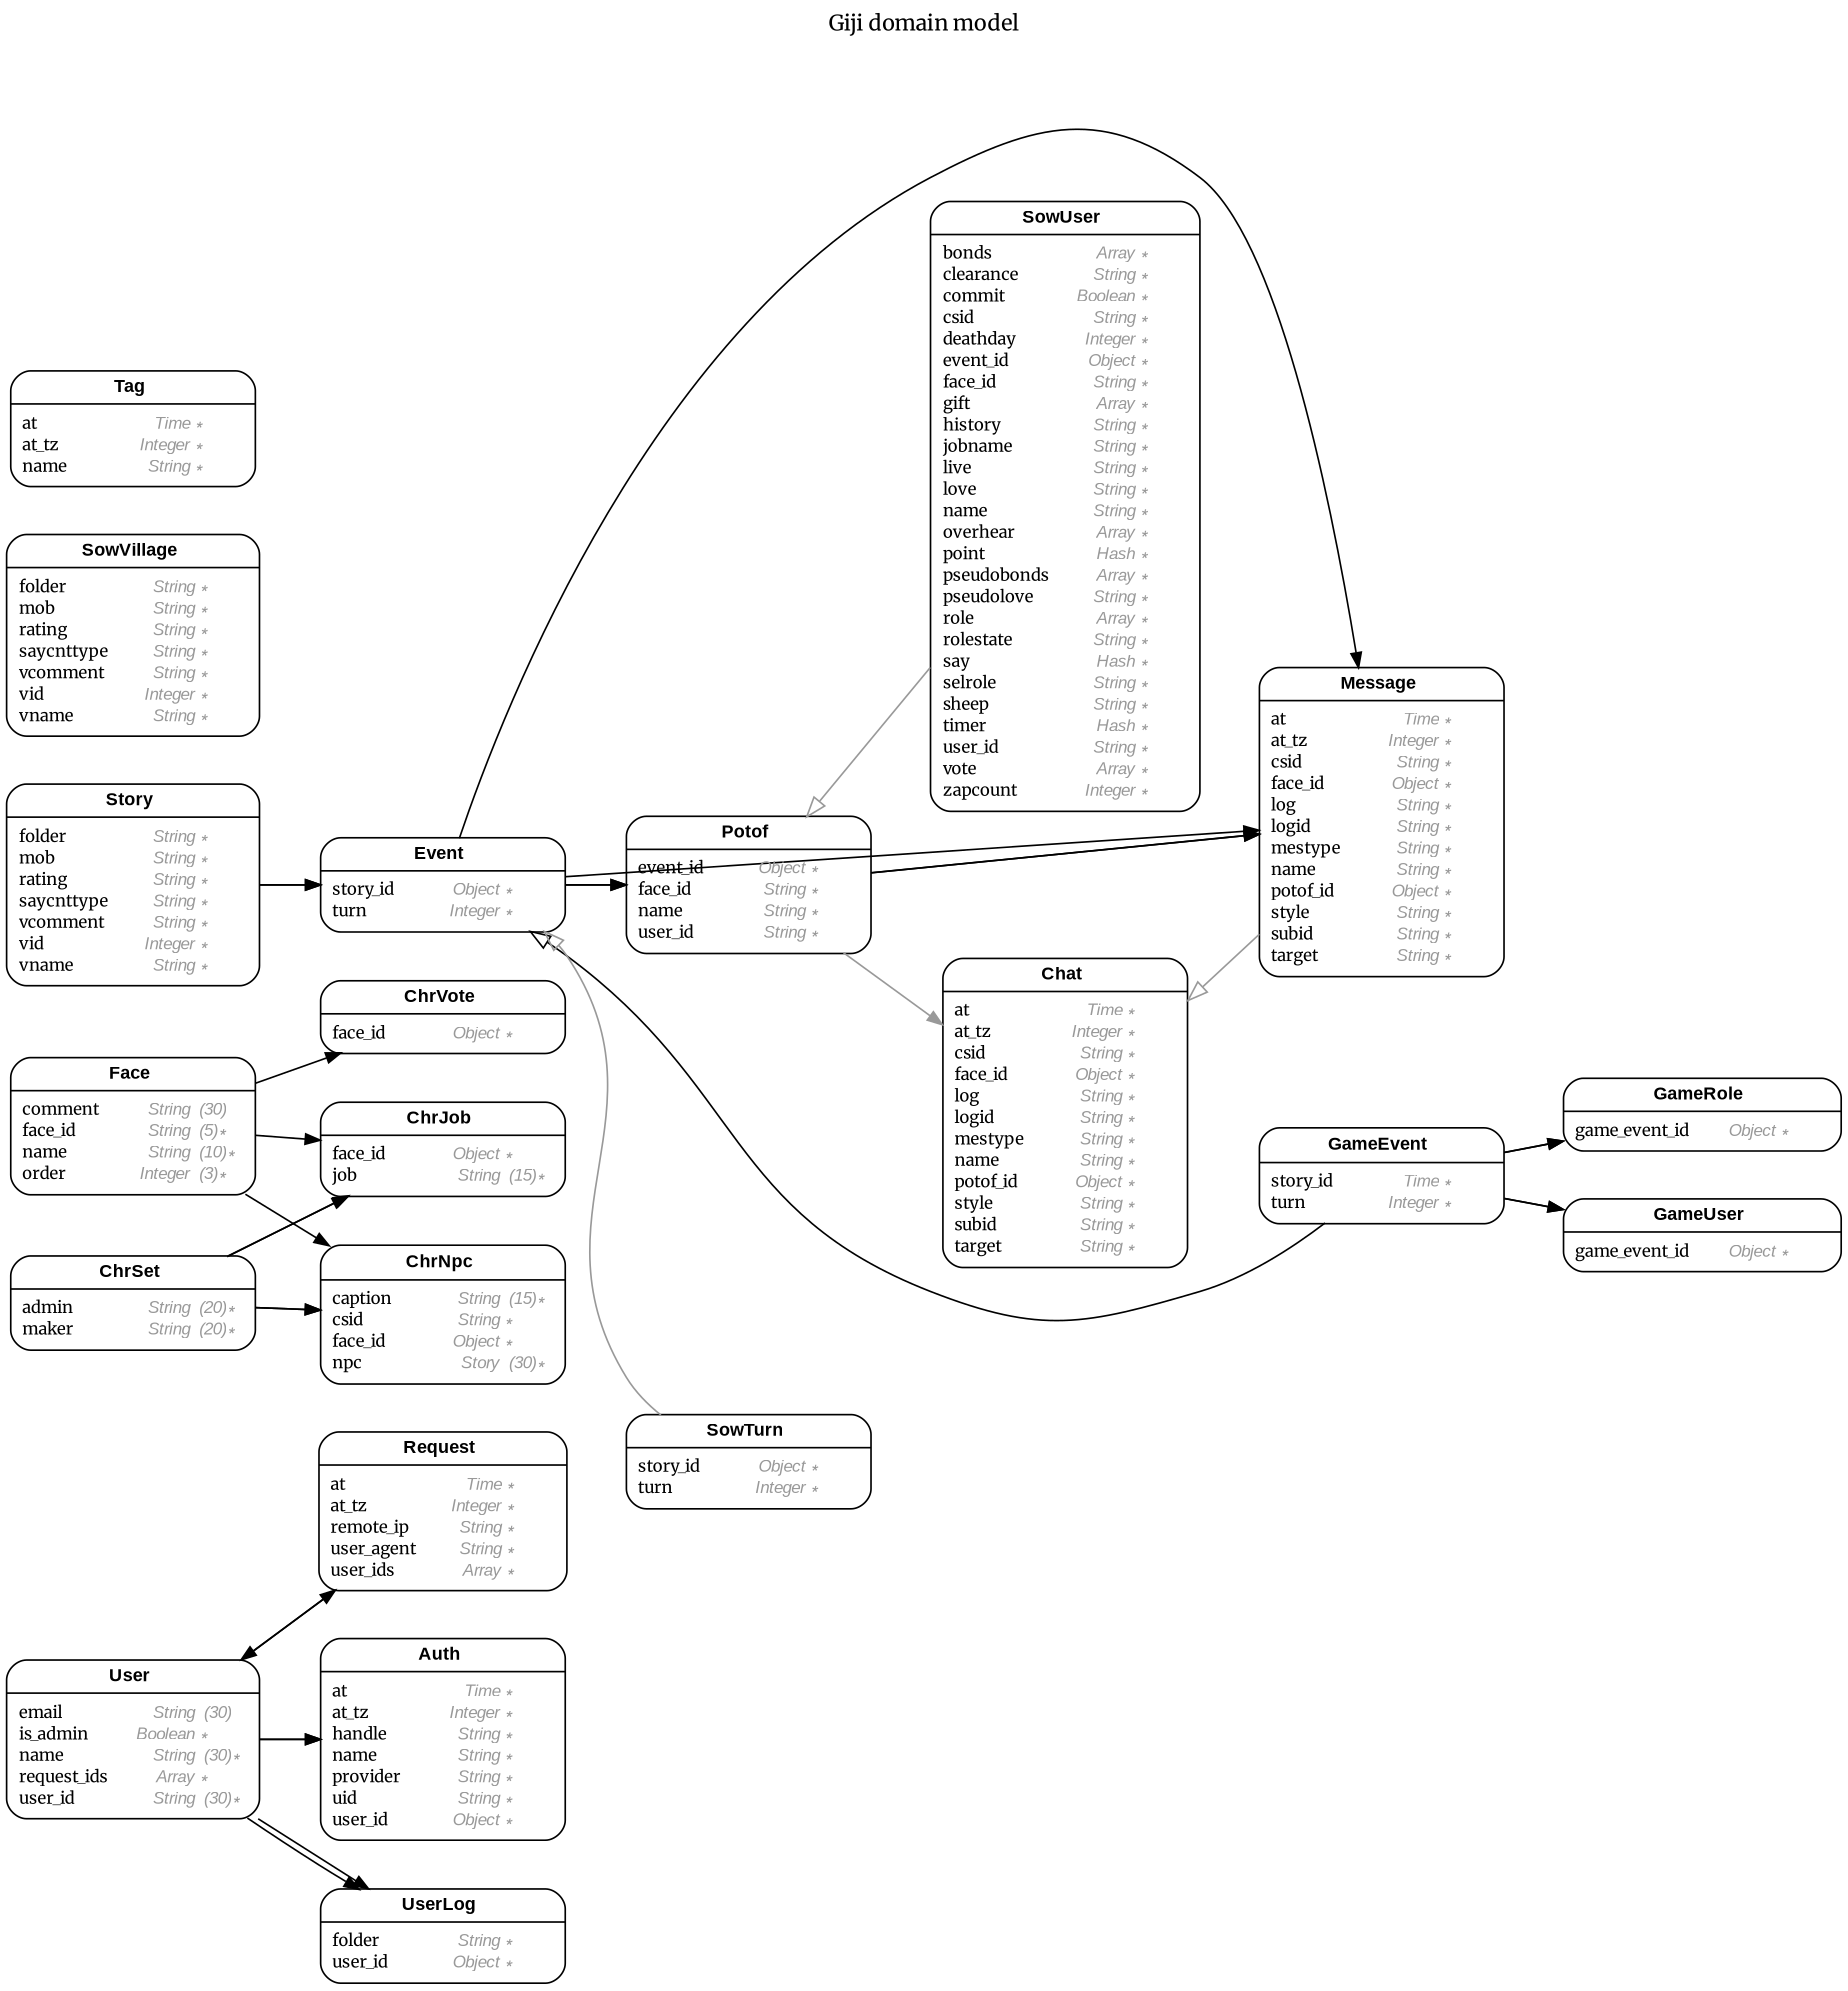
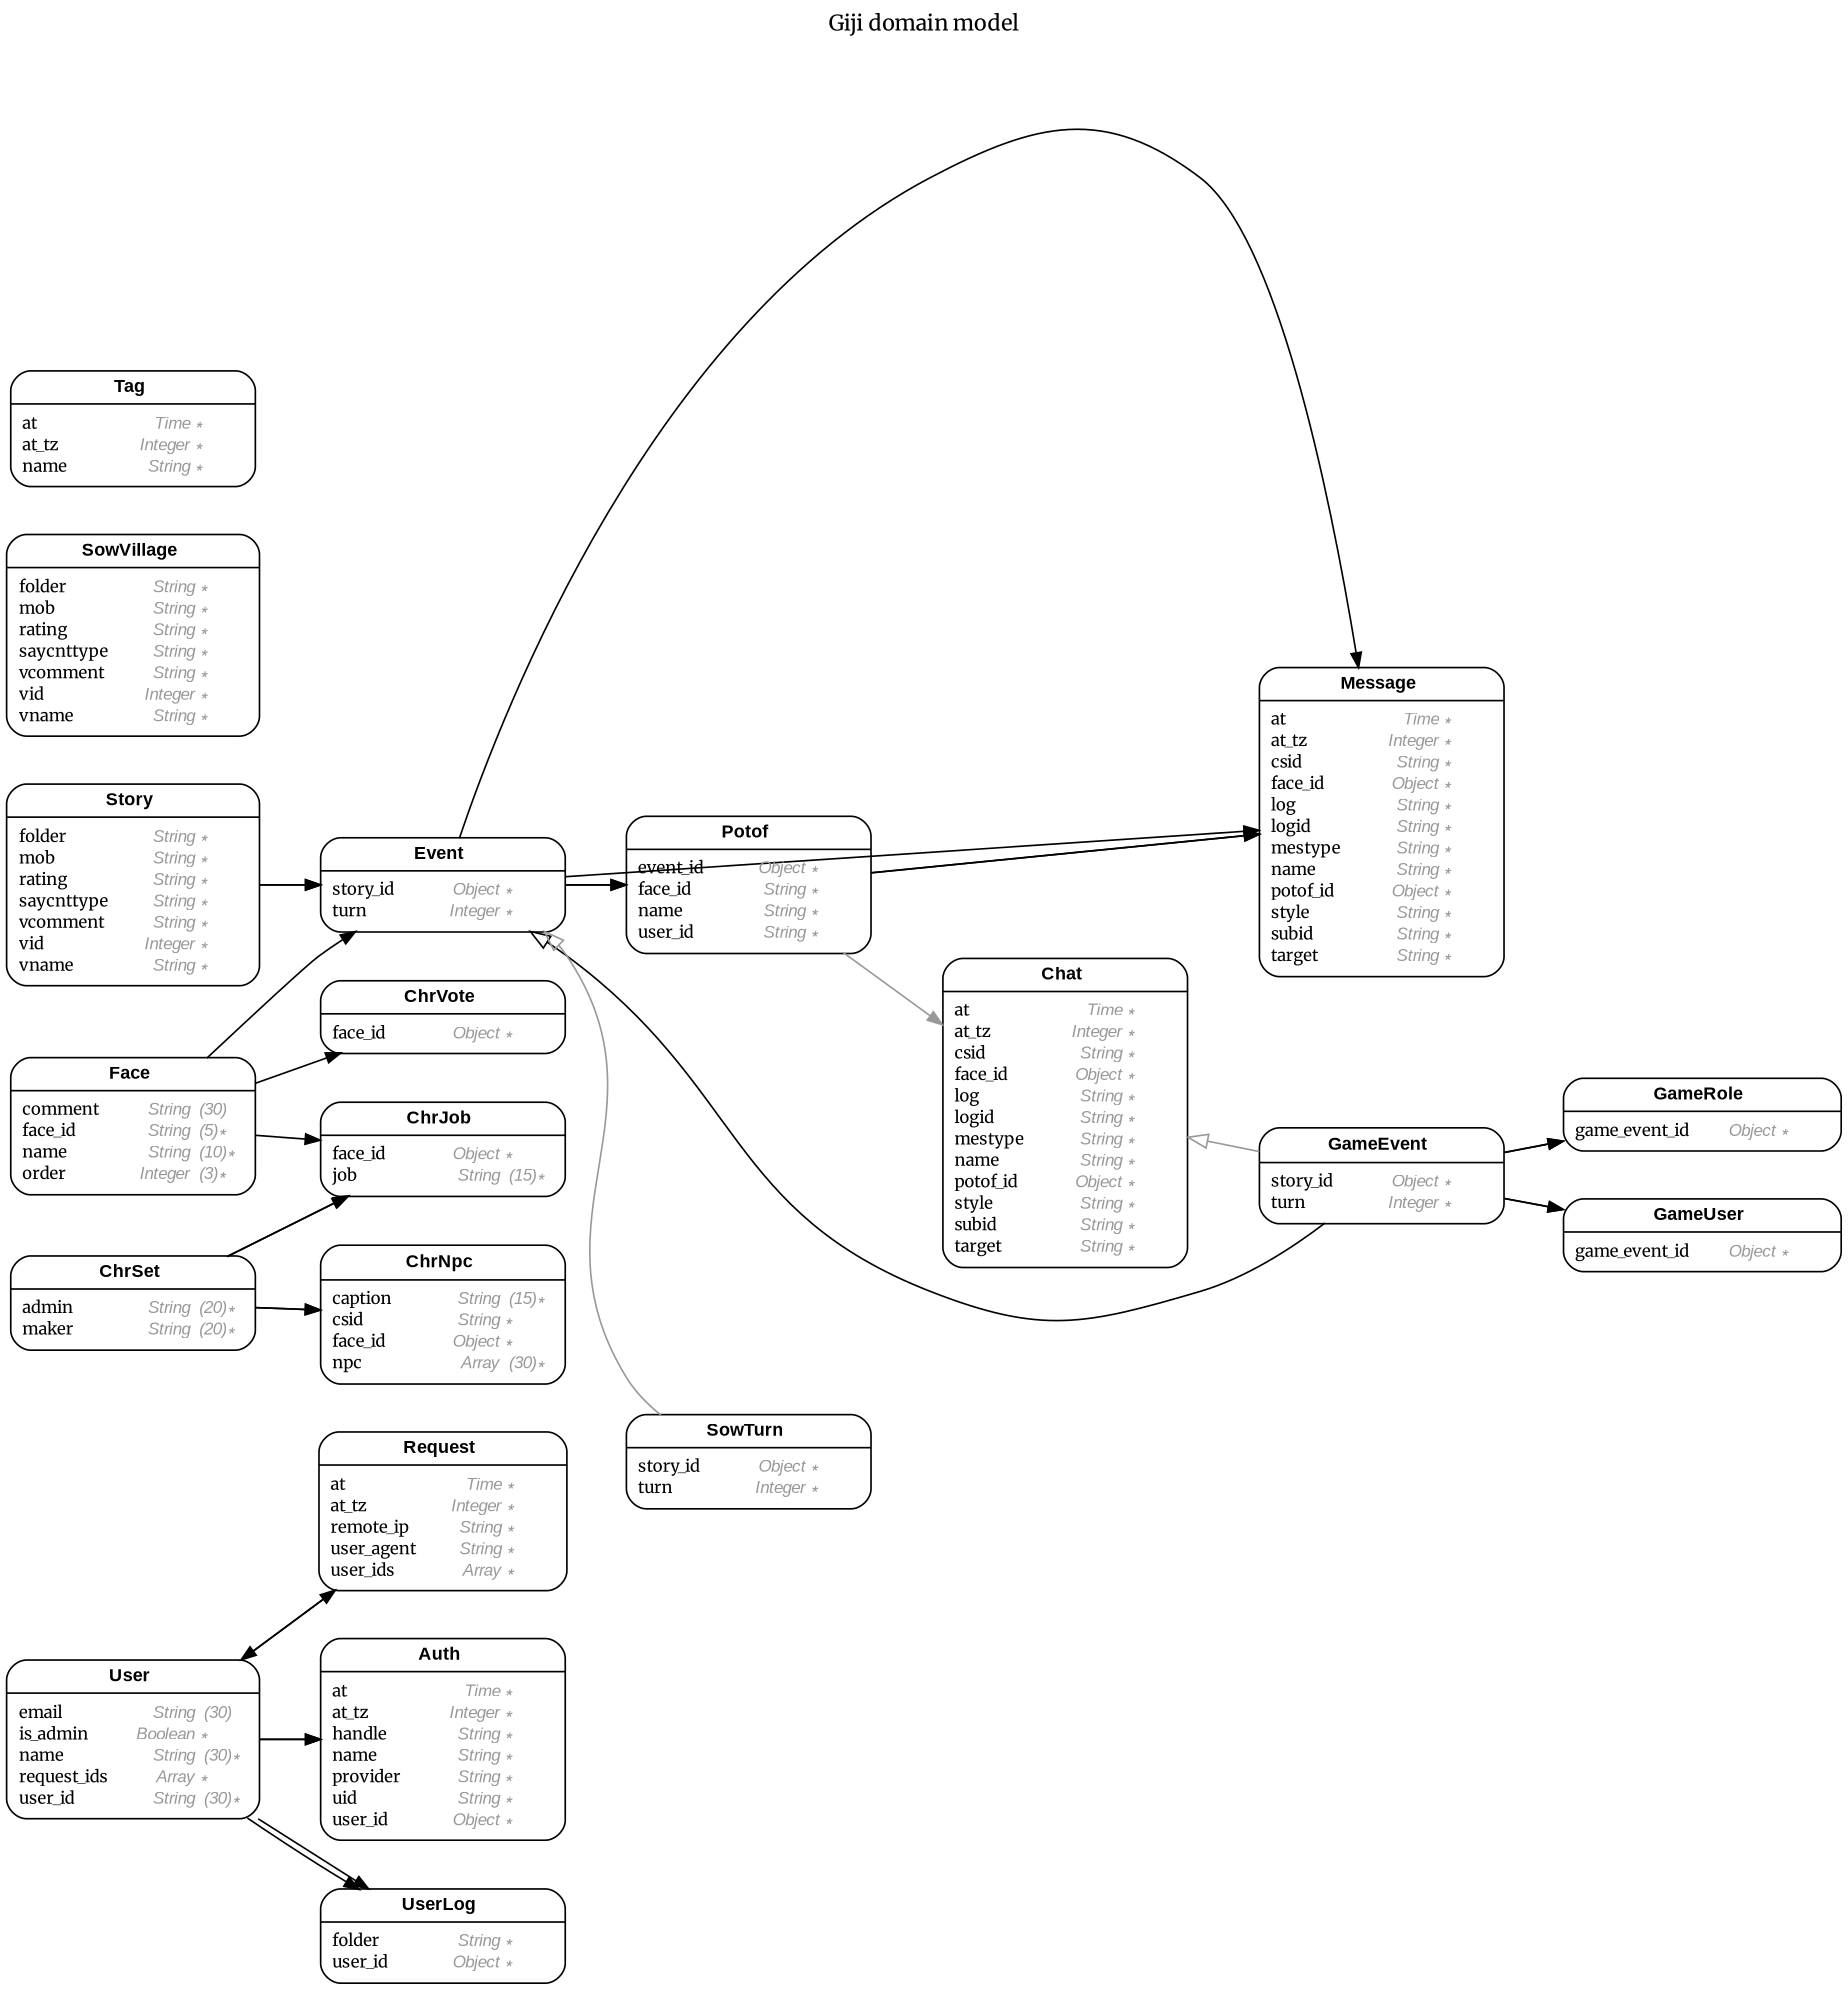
(1065, 506) -> none
(1231, 960) -> (1234, 1146)
(1421, 1182) -> (1416, 1182)
(281, 1216) -> (273, 997)
(481, 1363) -> (481, 1363)
